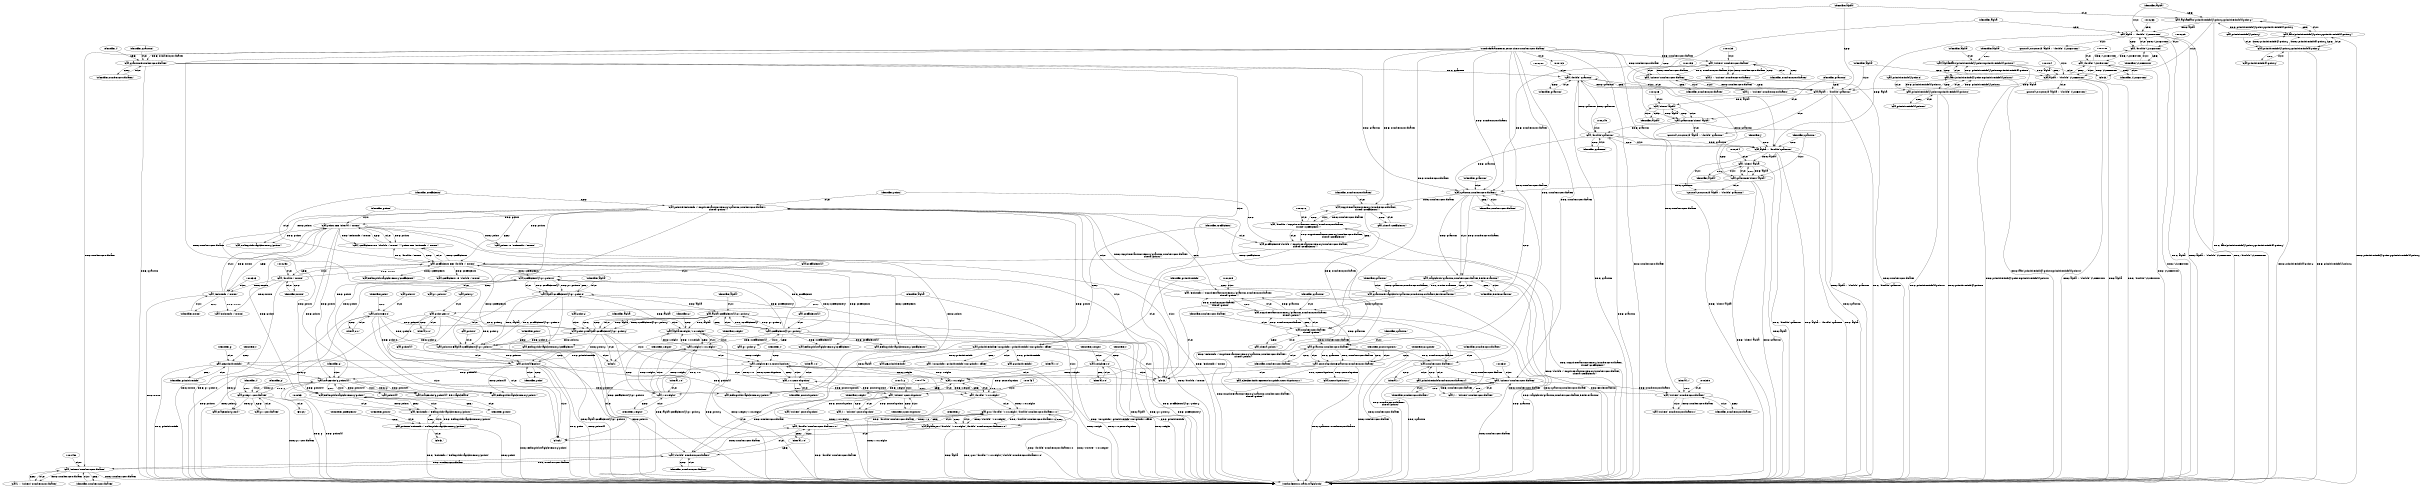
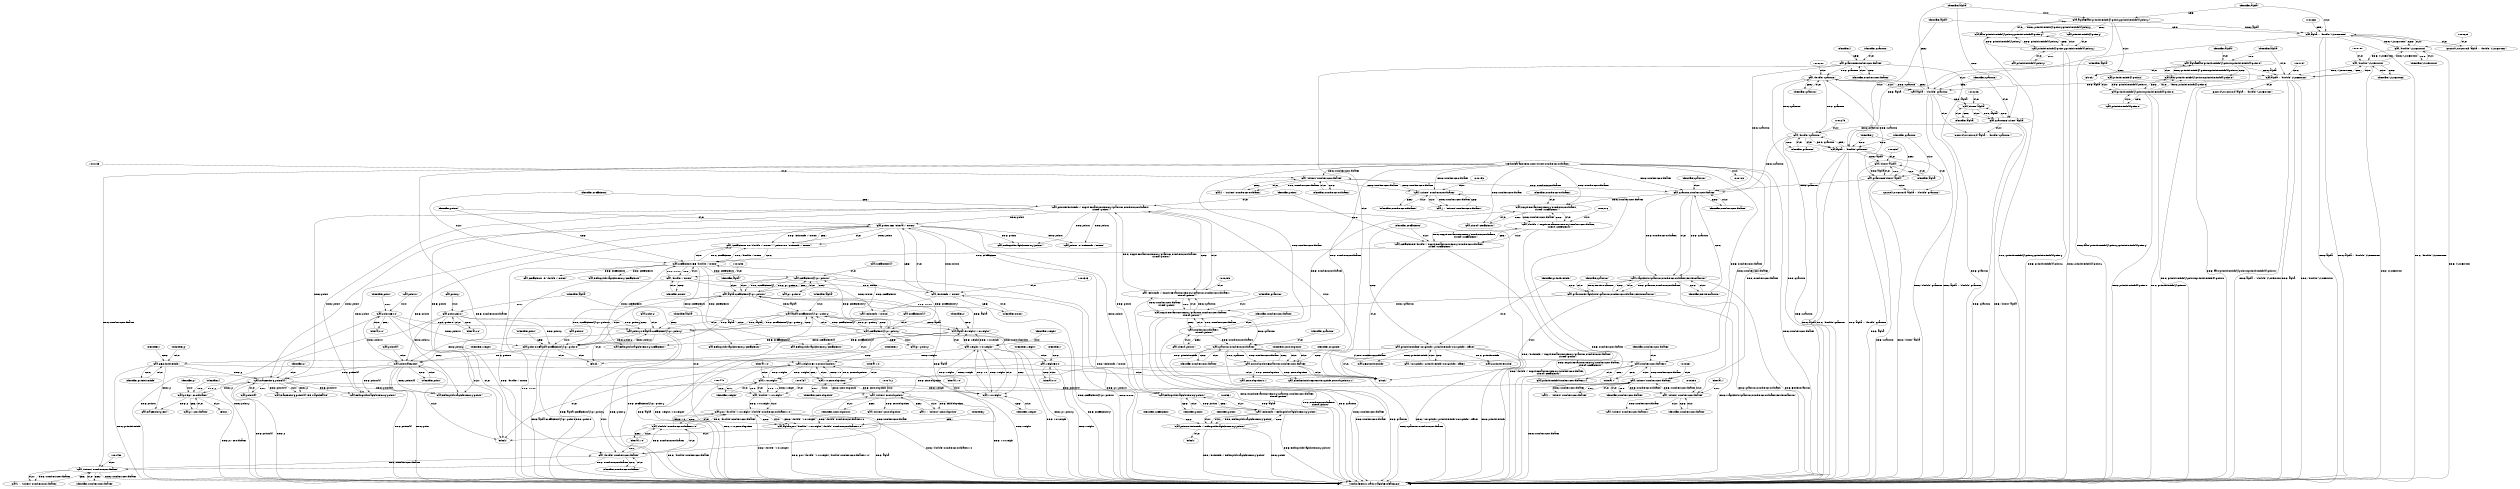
(808, 50) -> (1493, 187)
none -> (633, 312)
(705, 340) -> (1016, 340)
(1438, 355) -> (1370, 355)
(1020, 364) -> (1499, 364)
(365, 404) -> (1269, 404)
(1302, 484) -> (1374, 484)
